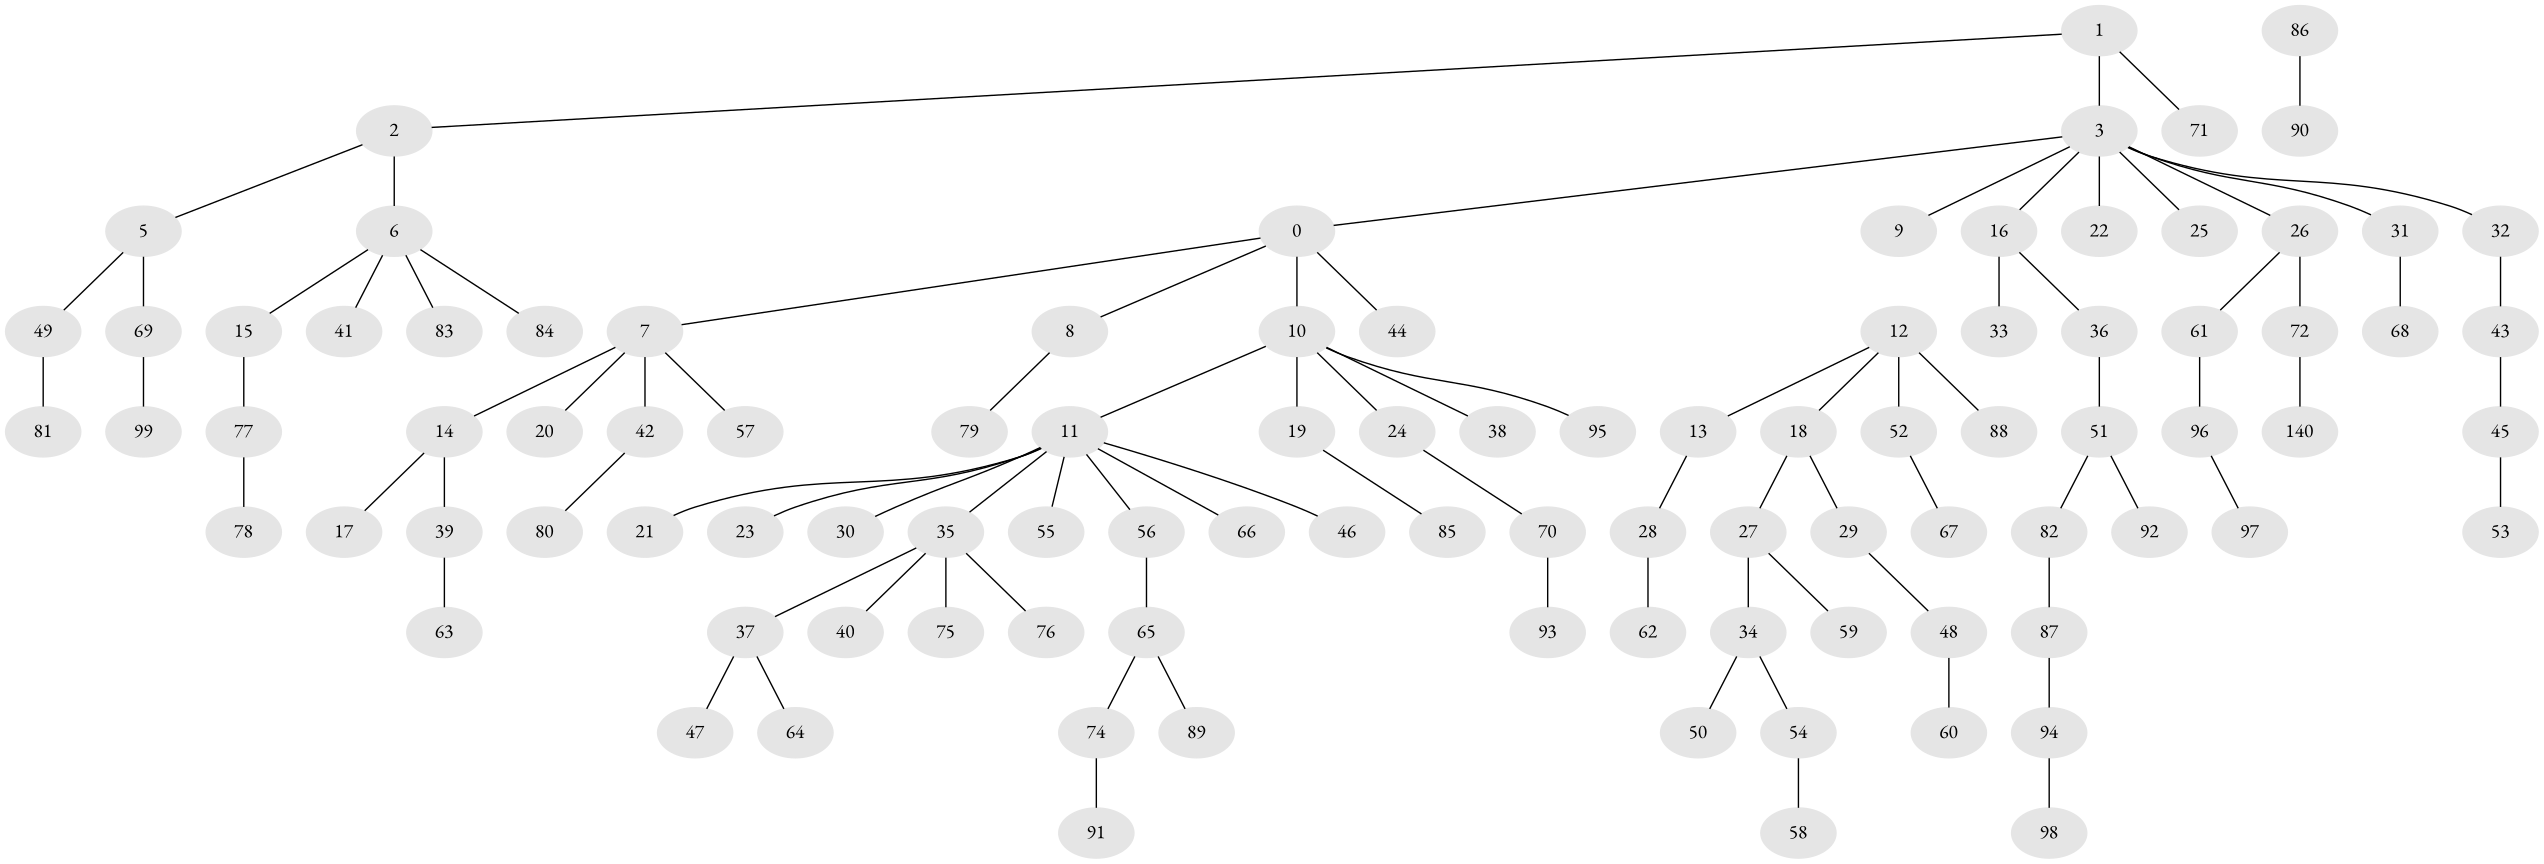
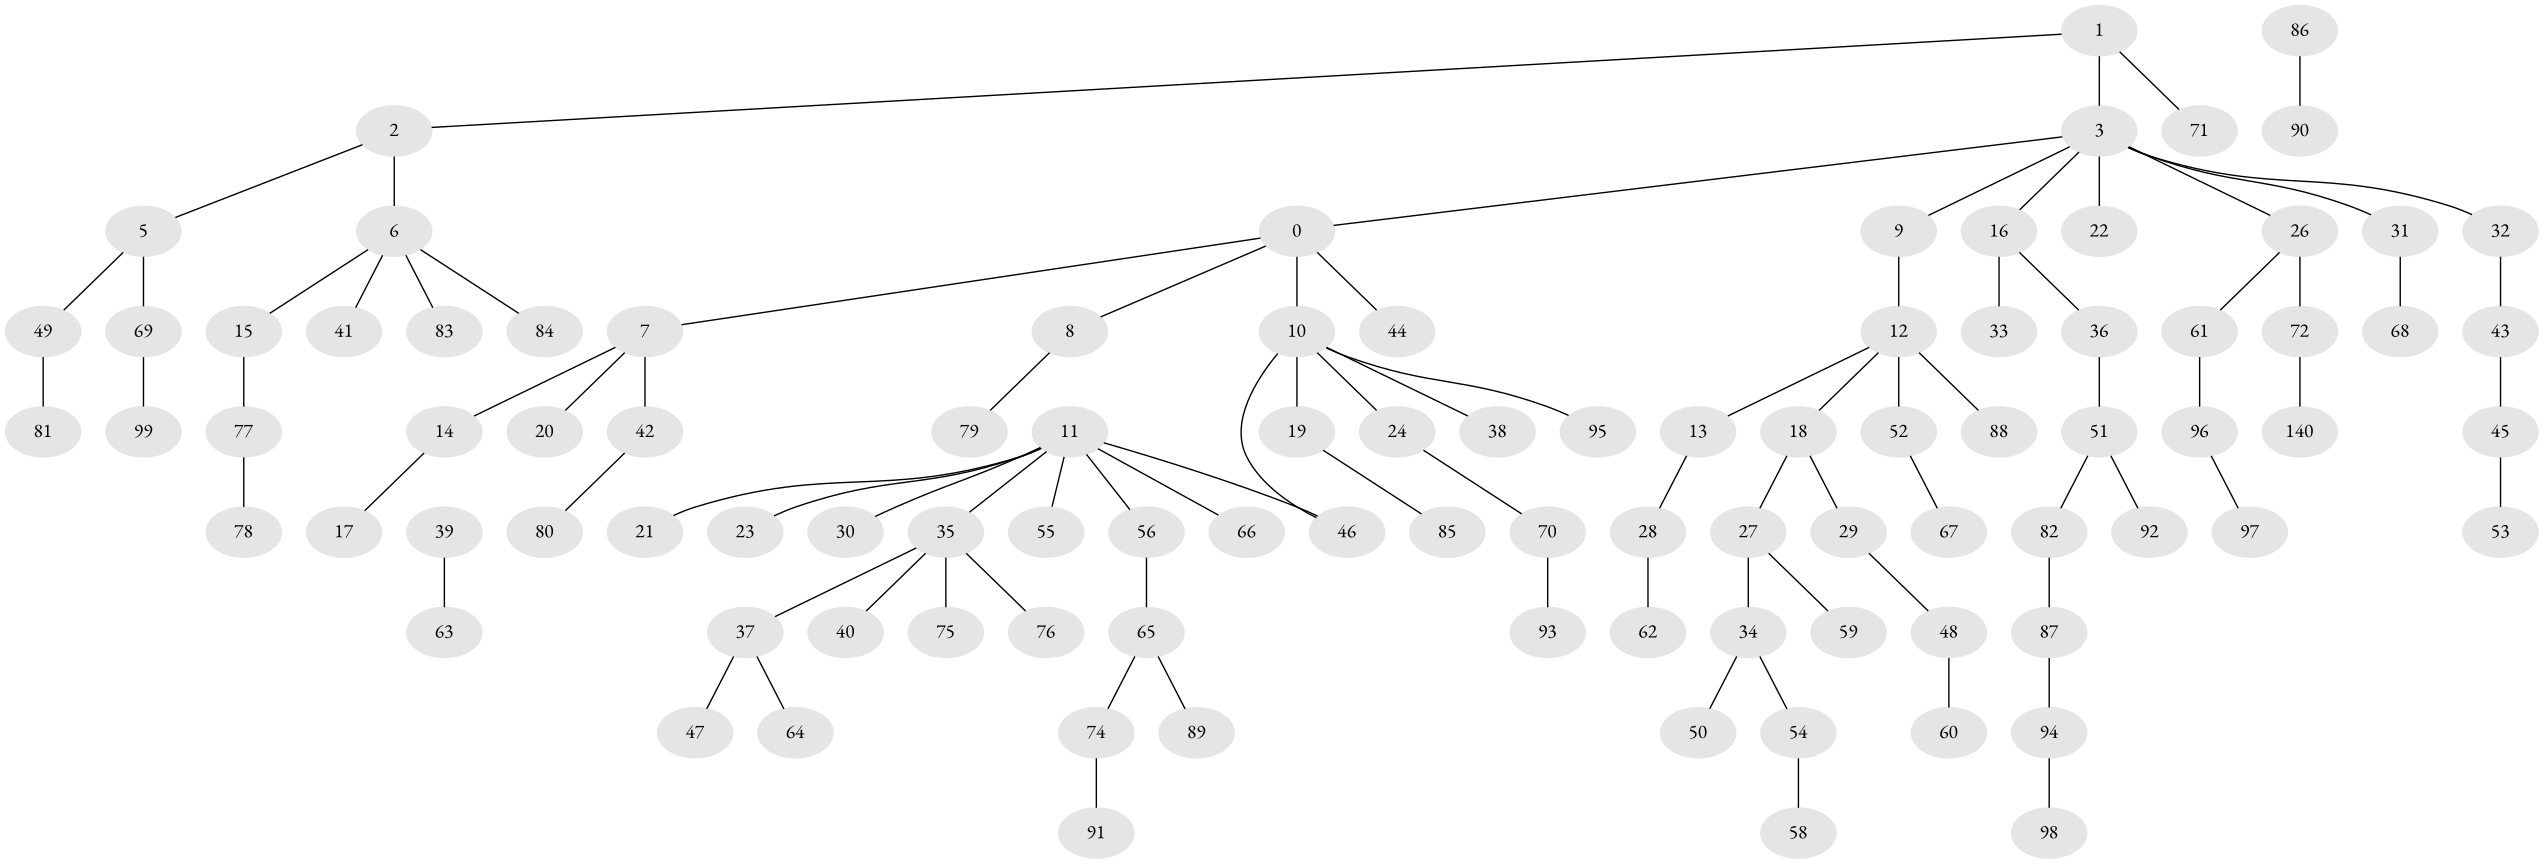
(2200, 231) -> none
none -> (1899, 282)
(1183, 382) -> (1244, 447)
(745, 432) -> none
(444, 482) -> none
